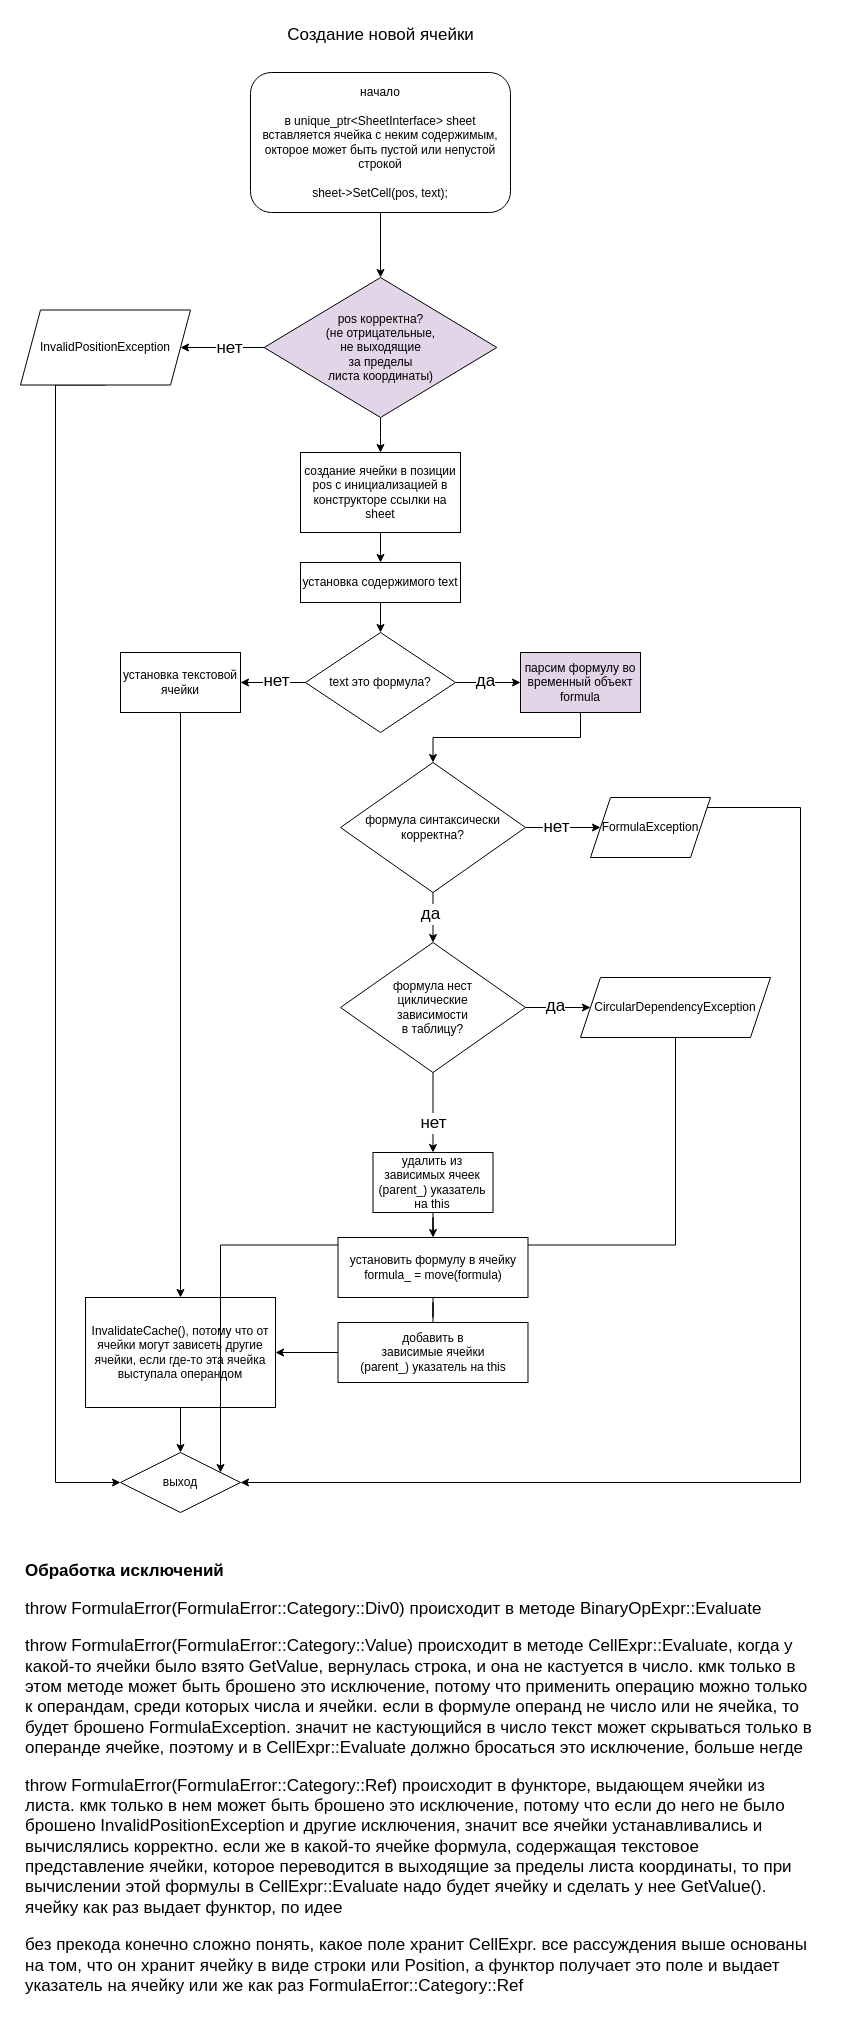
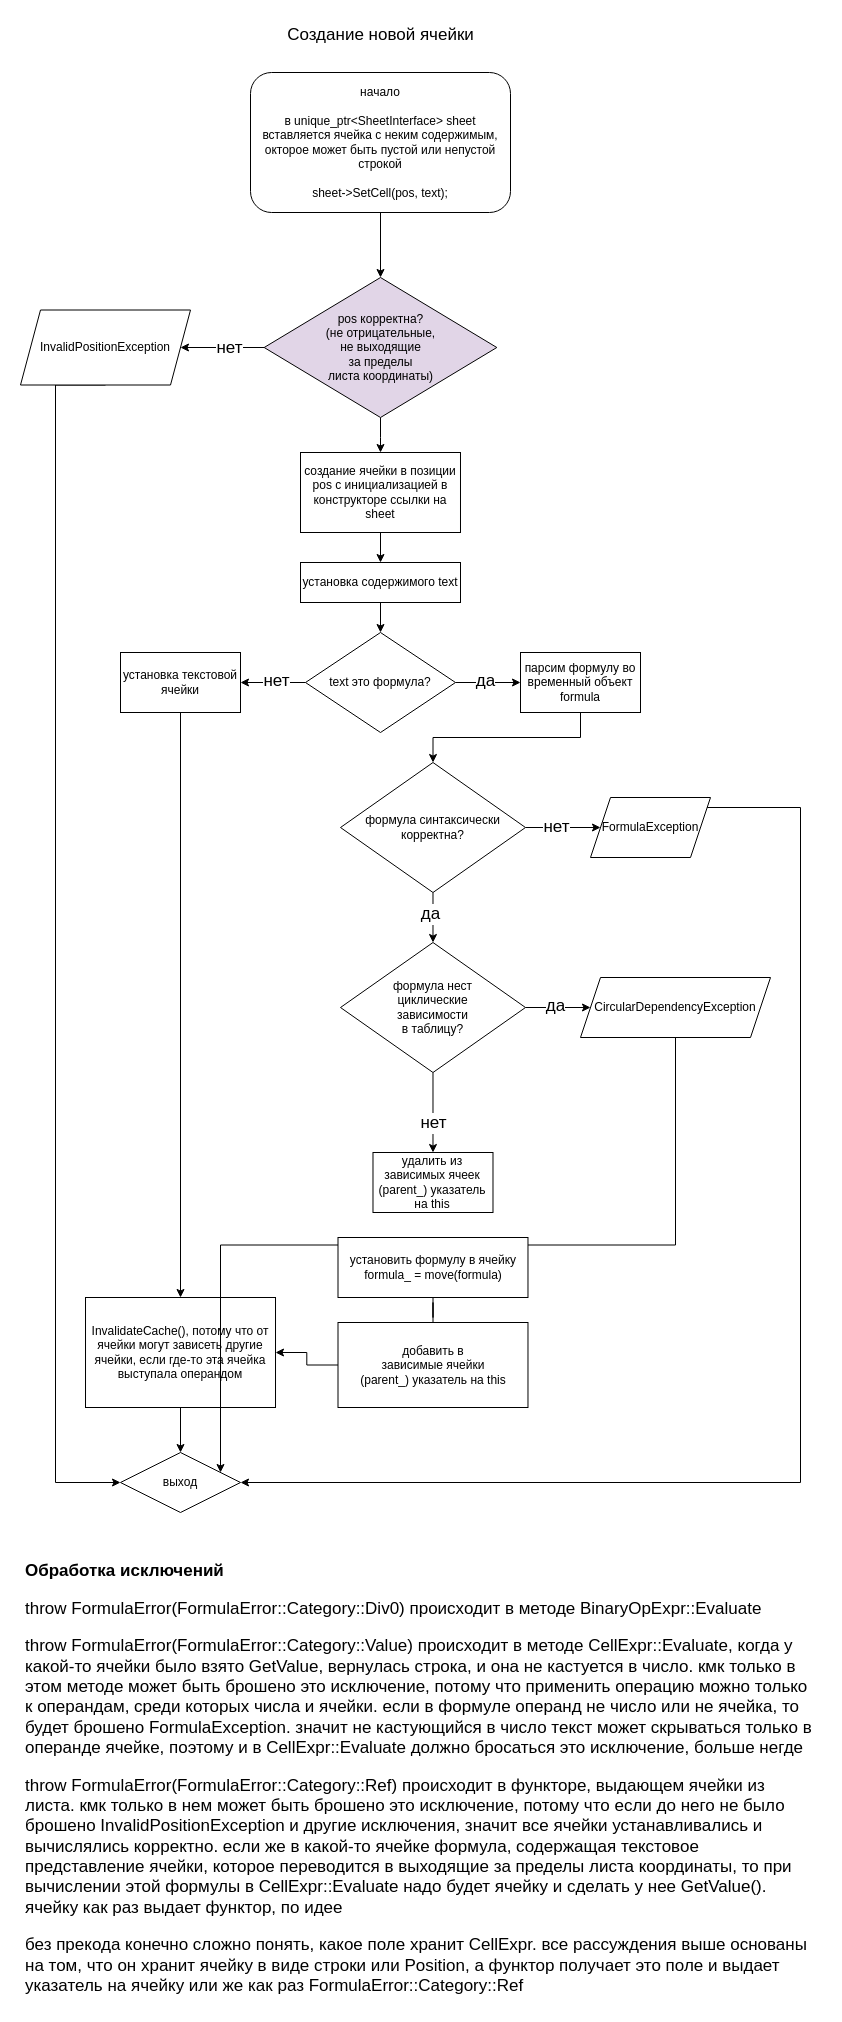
(580, 683) -> (580, 683)
(433, 1229) -> none
(433, 1353) -> (433, 1365)
